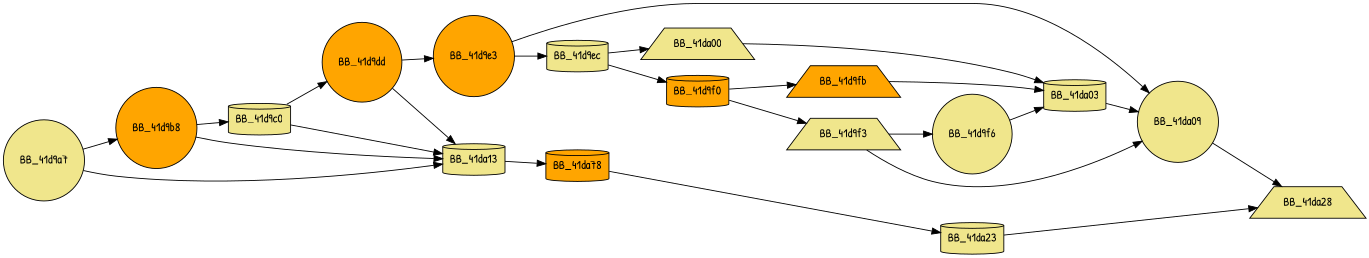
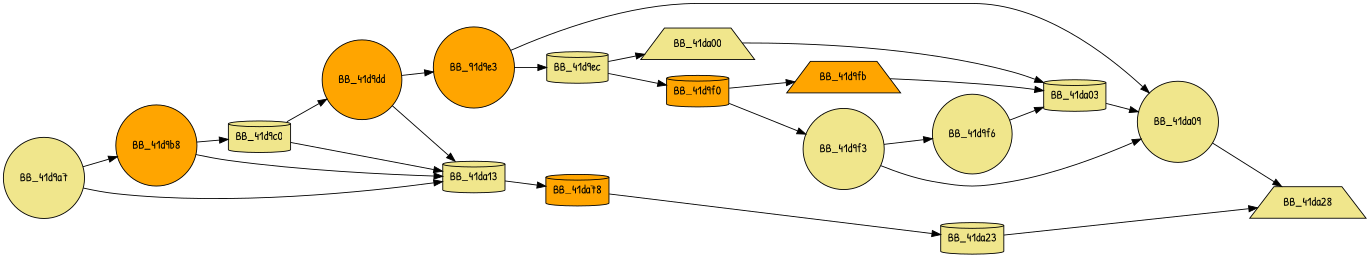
(474, 56) -> (474, 67)
(844, 134) -> (844, 149)
